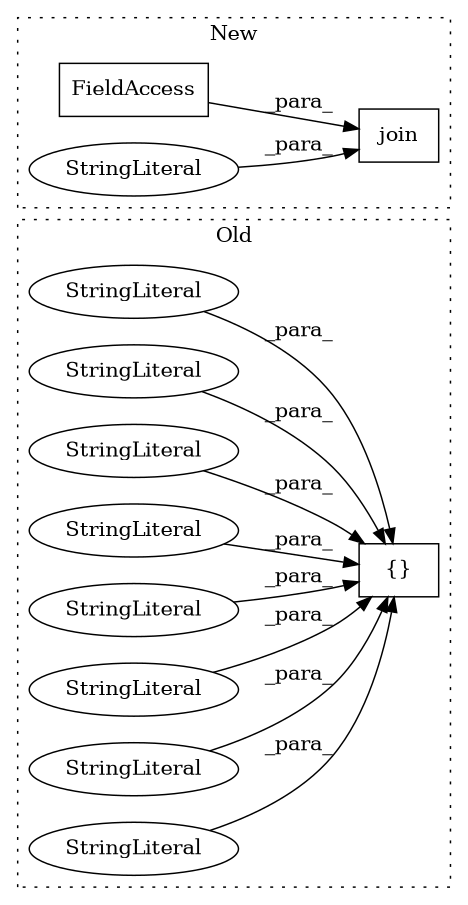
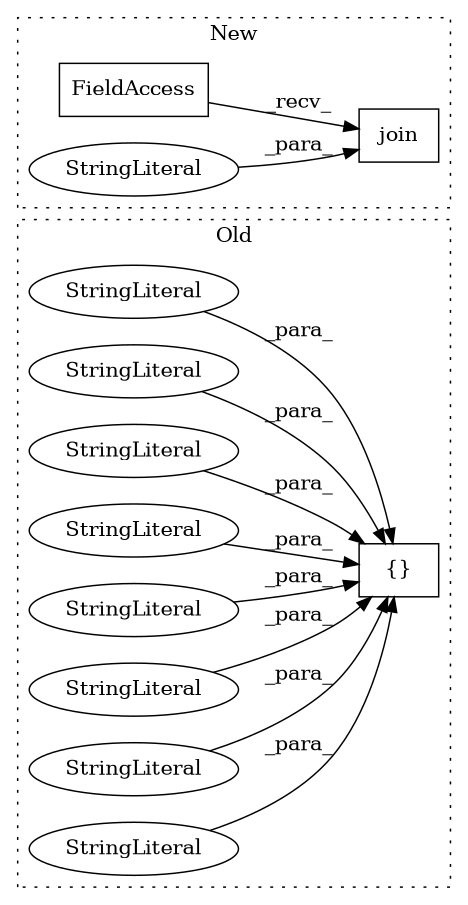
(299, 102) -> (299, 102)
